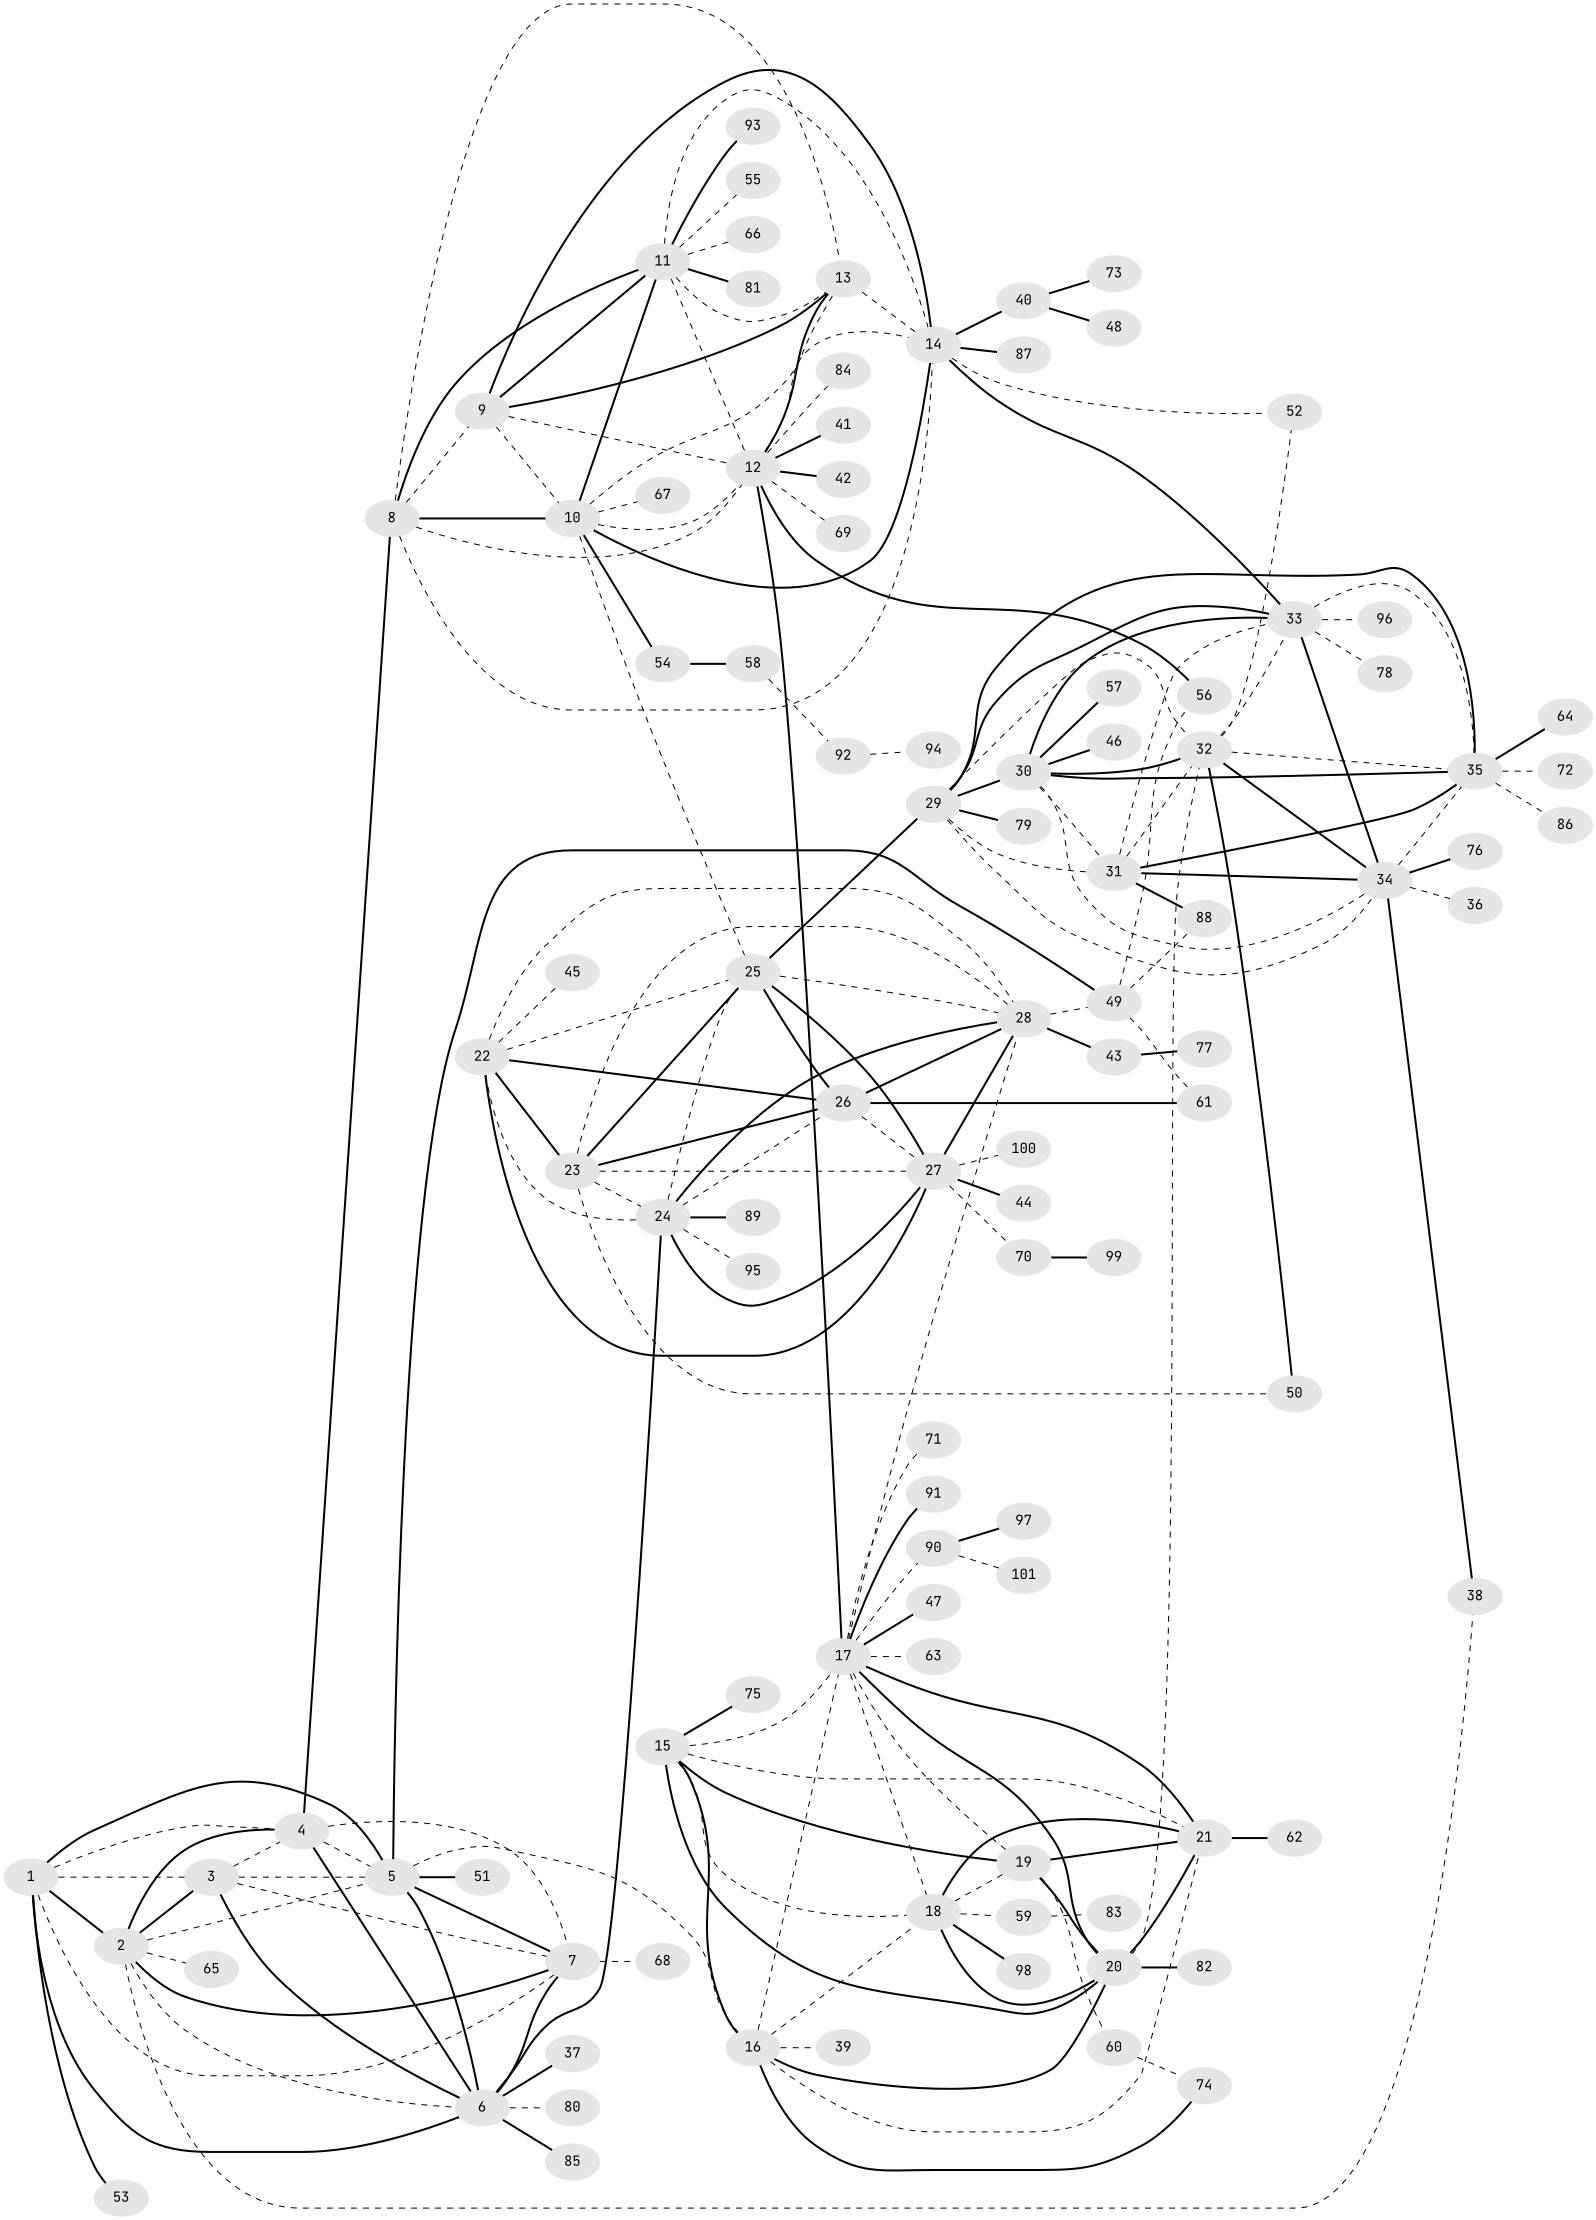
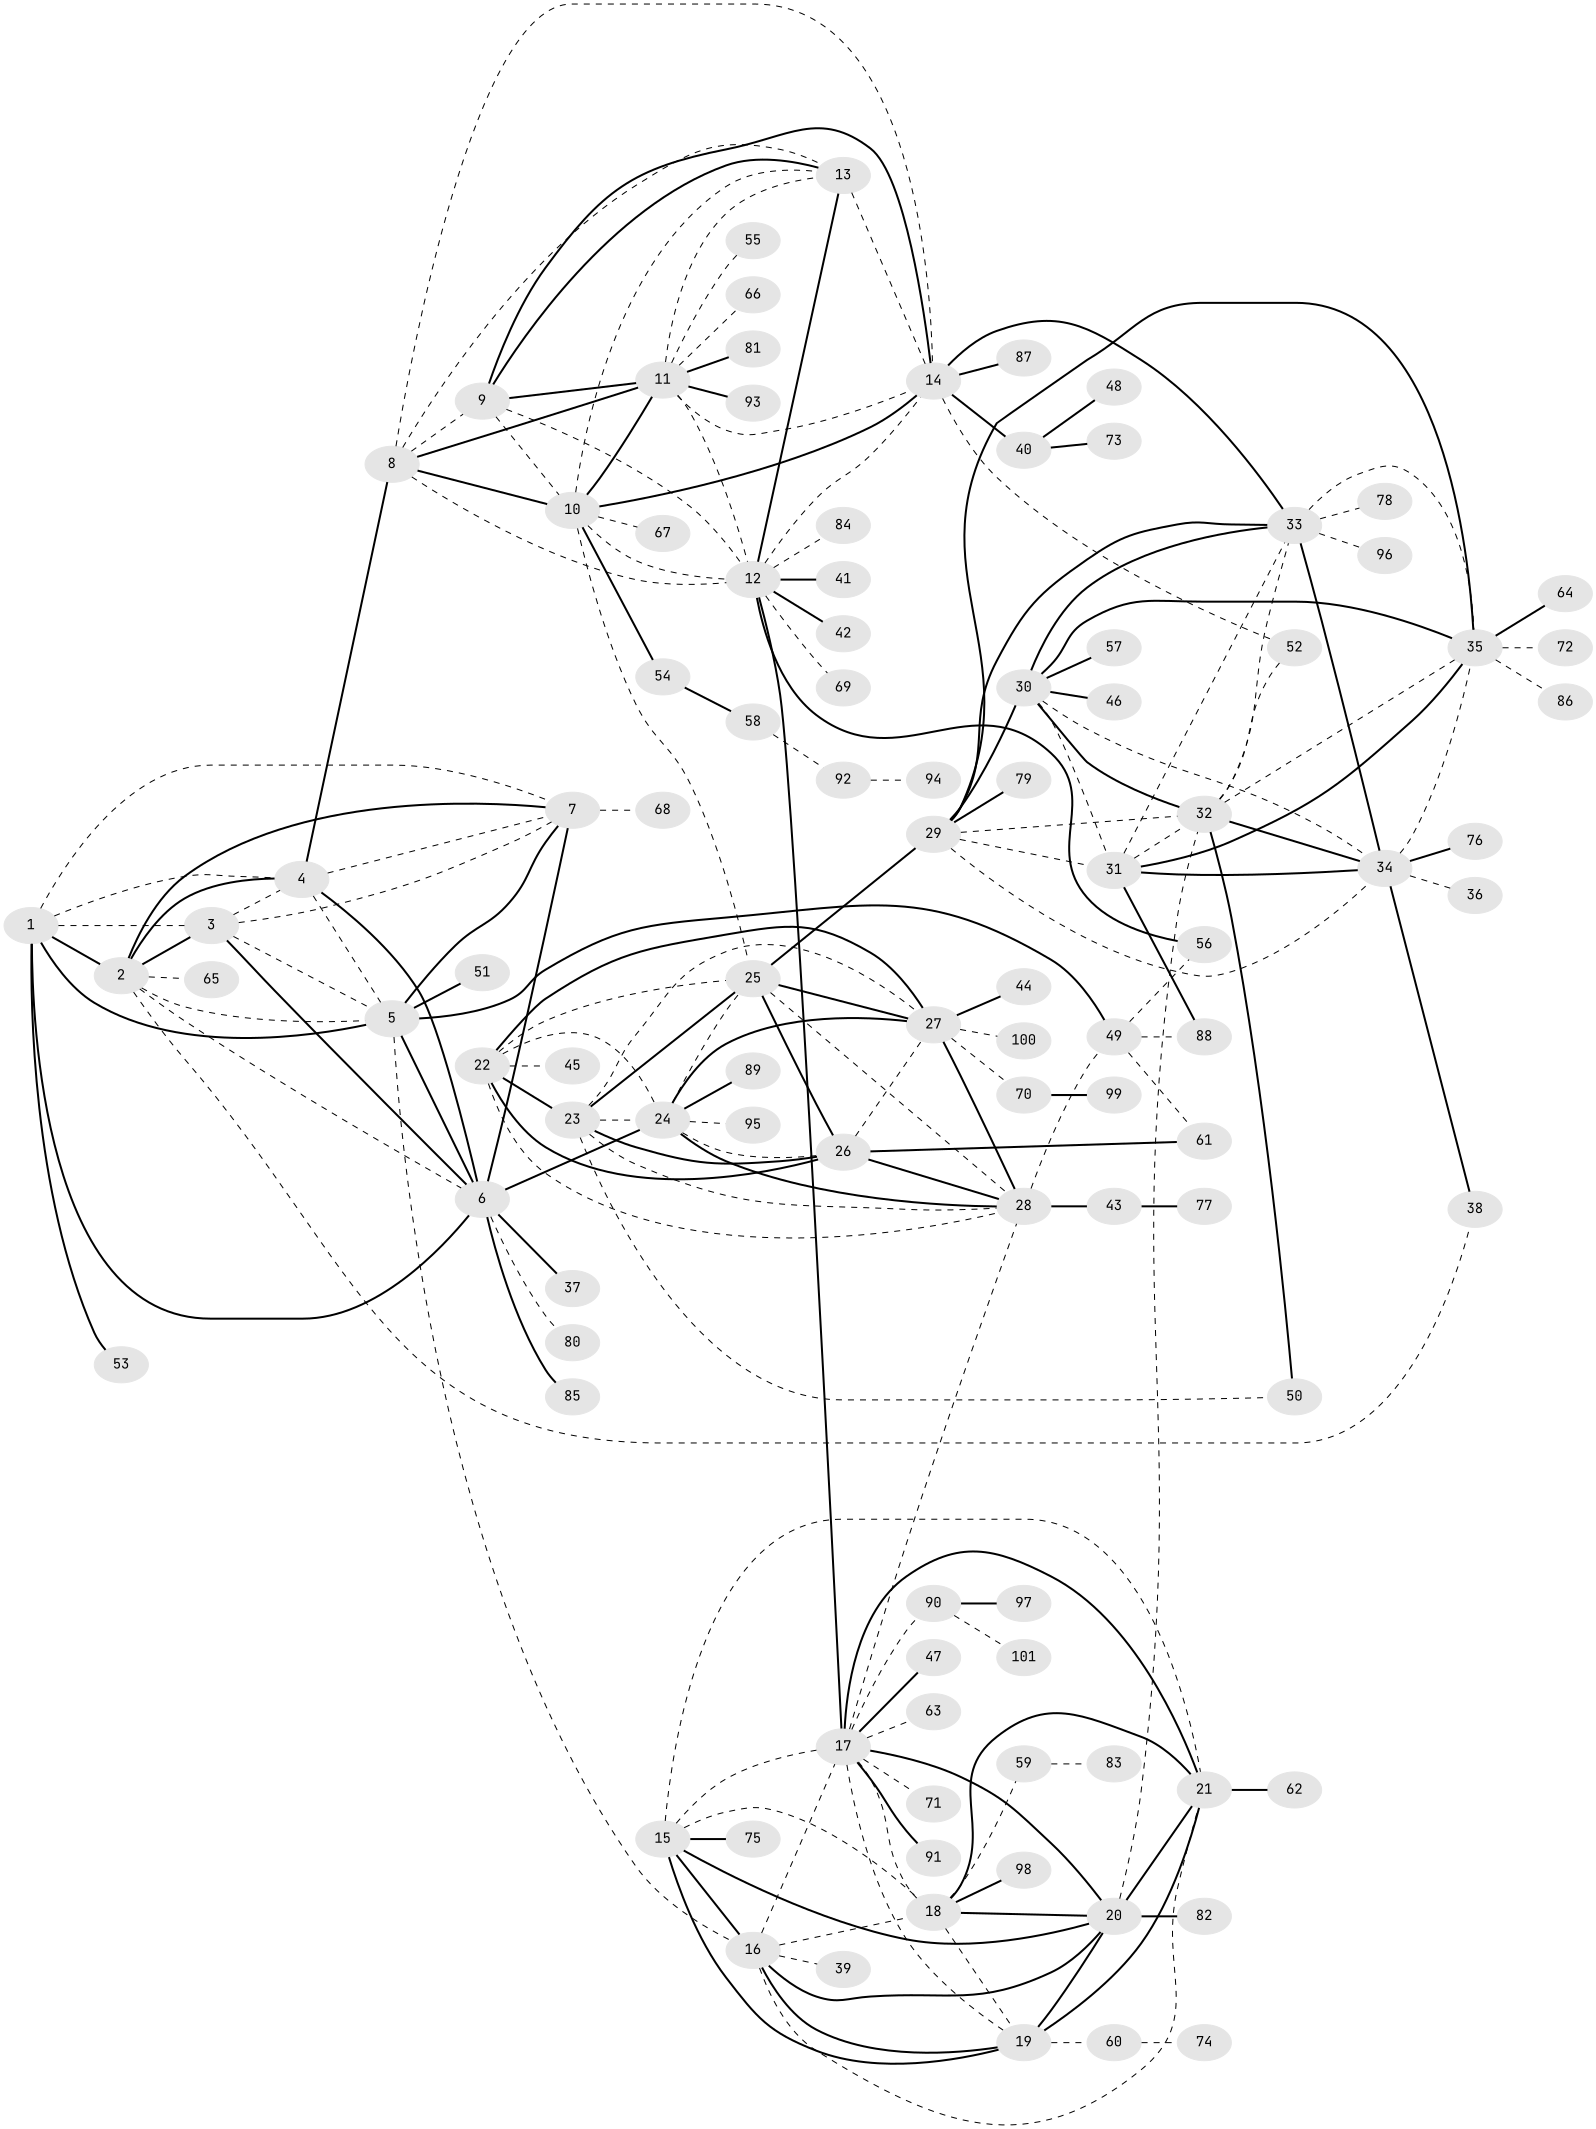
(962, 2170) -> (864, 2046)
